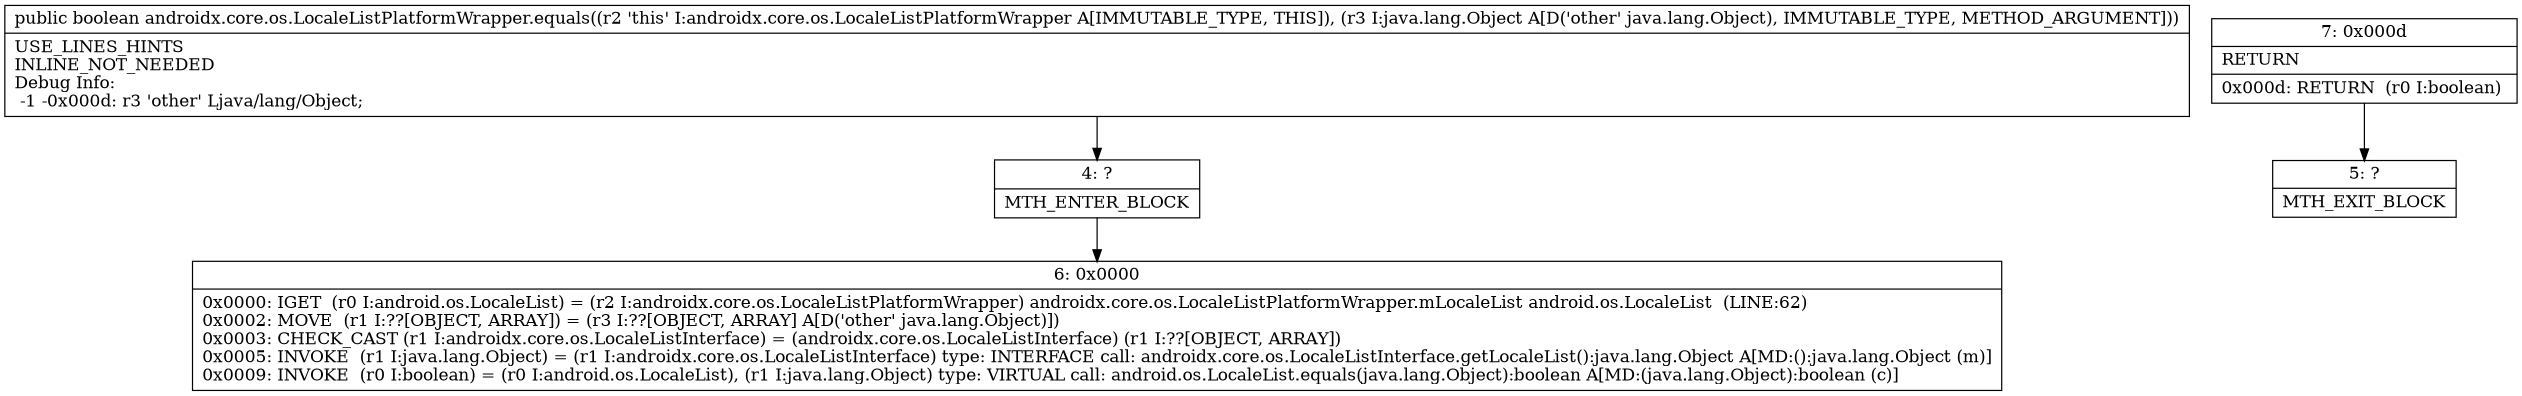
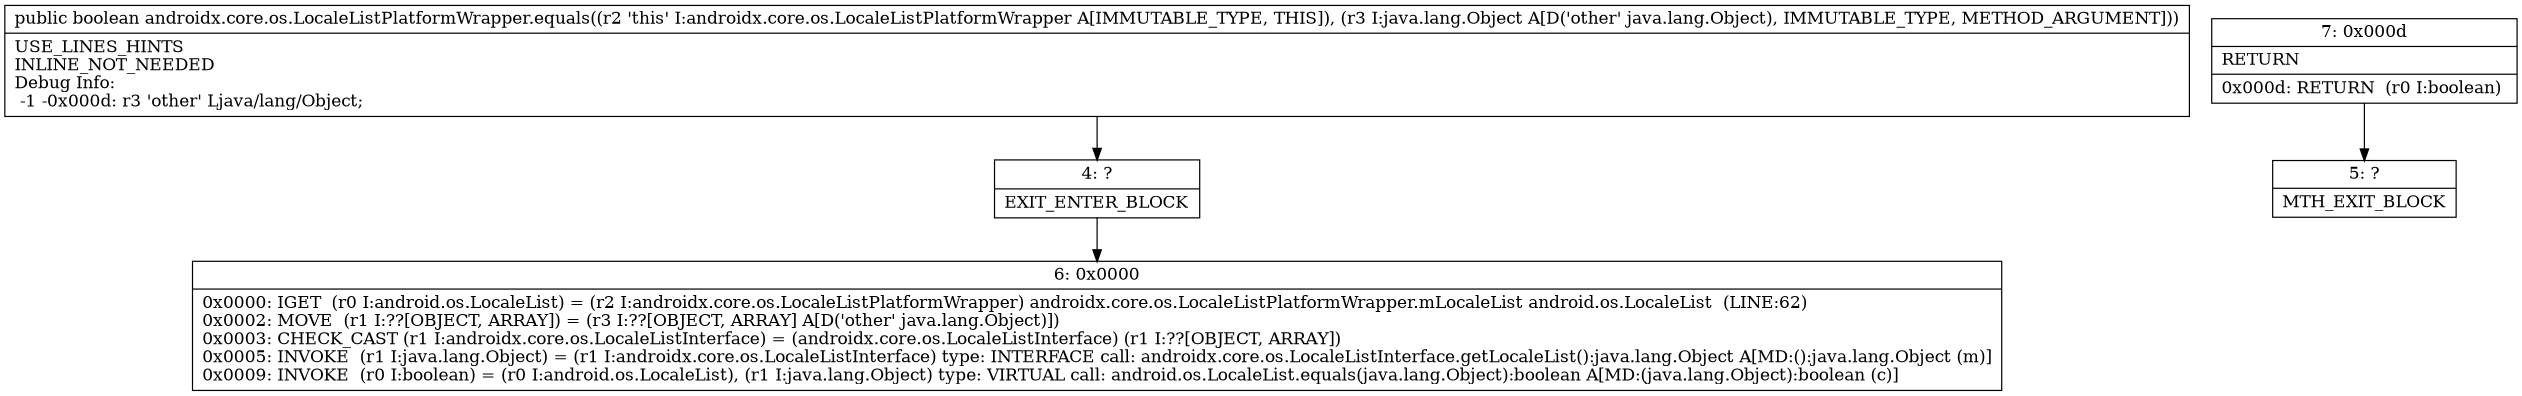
(1097, 203) -> (1097, 203)
